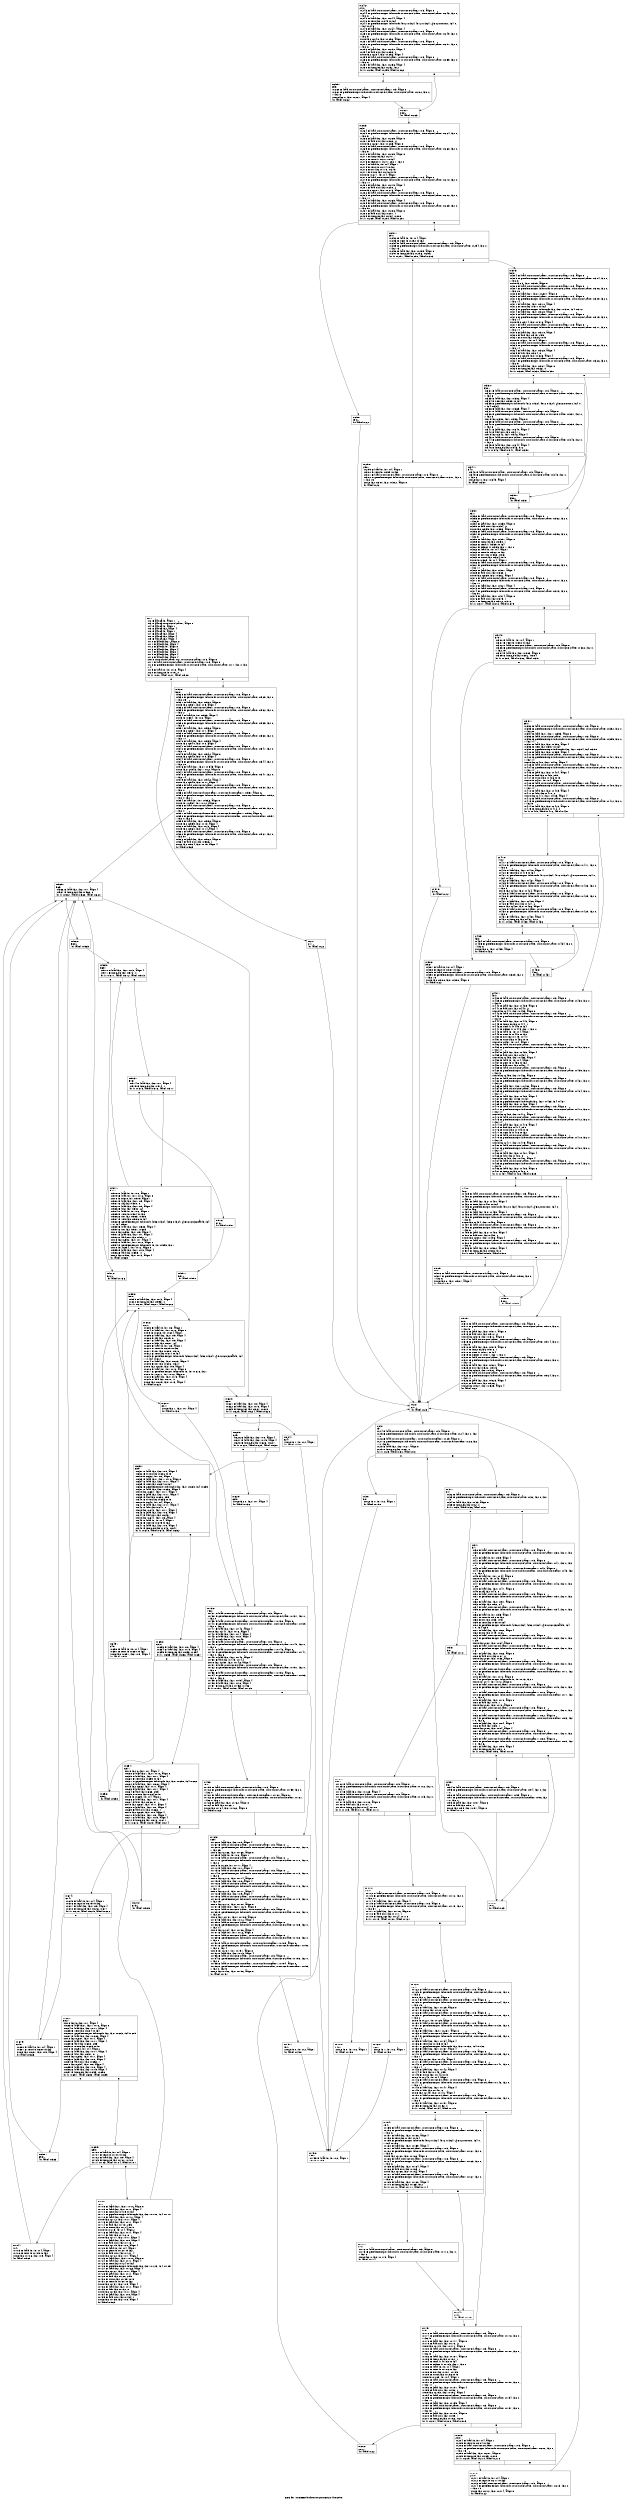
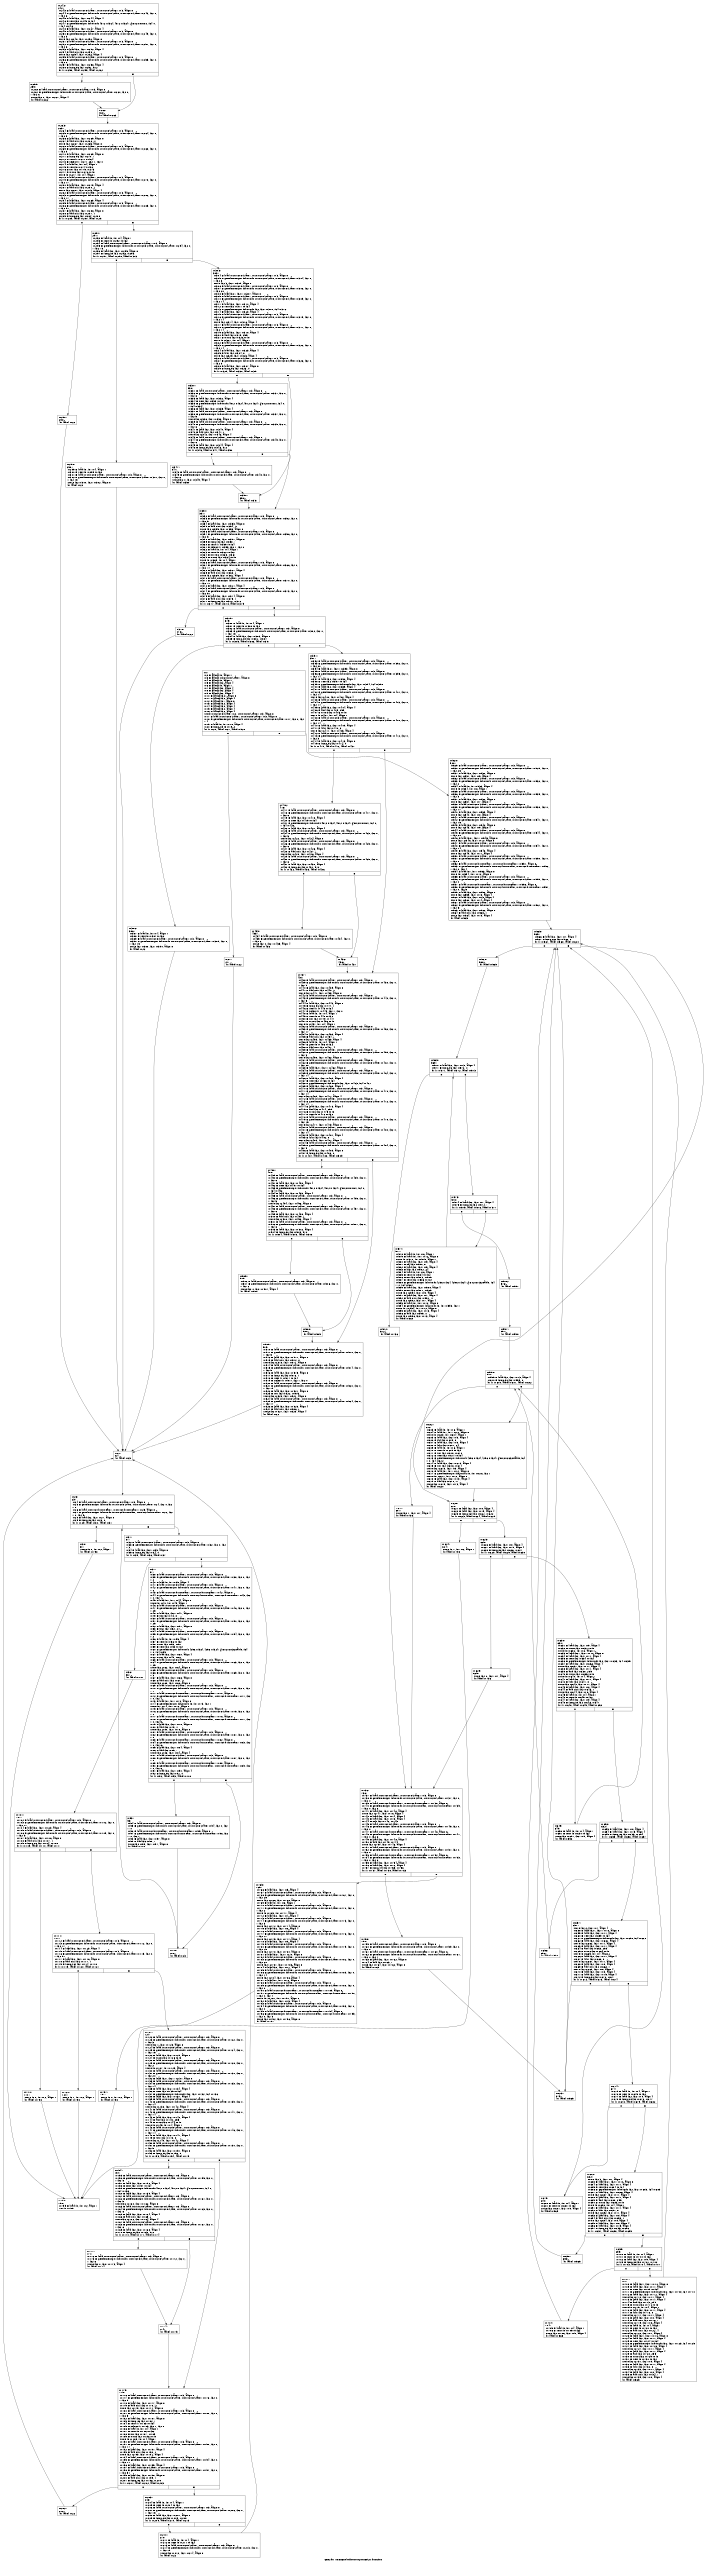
(255, 1823) -> (494, 2030)
